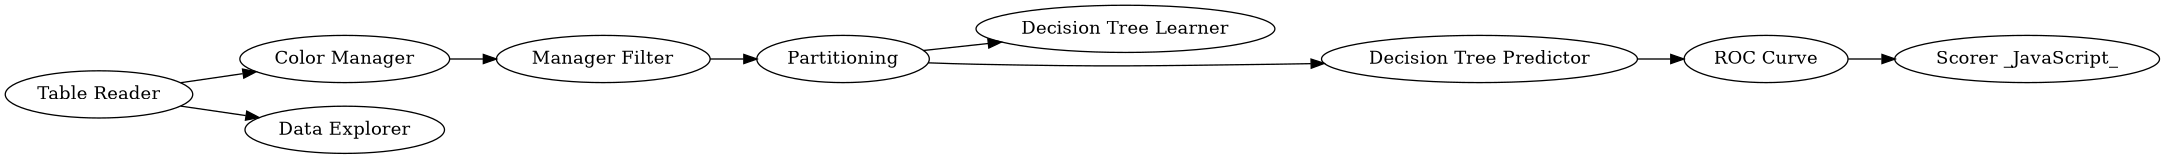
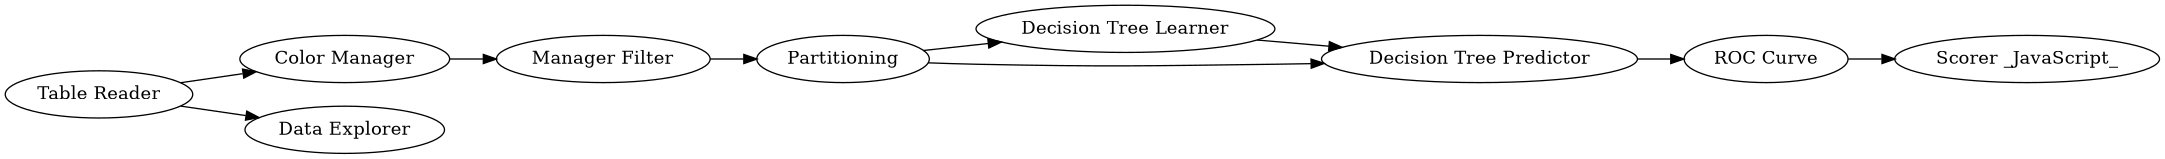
none -> (1293, 43)
